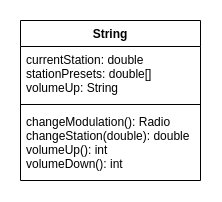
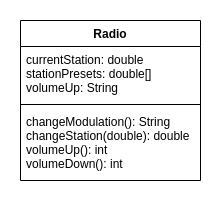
(110, 34) -> (110, 34)
(102, 122) -> (106, 122)
